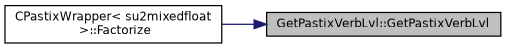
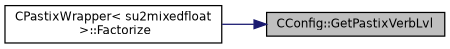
(384, 24) -> (356, 24)
